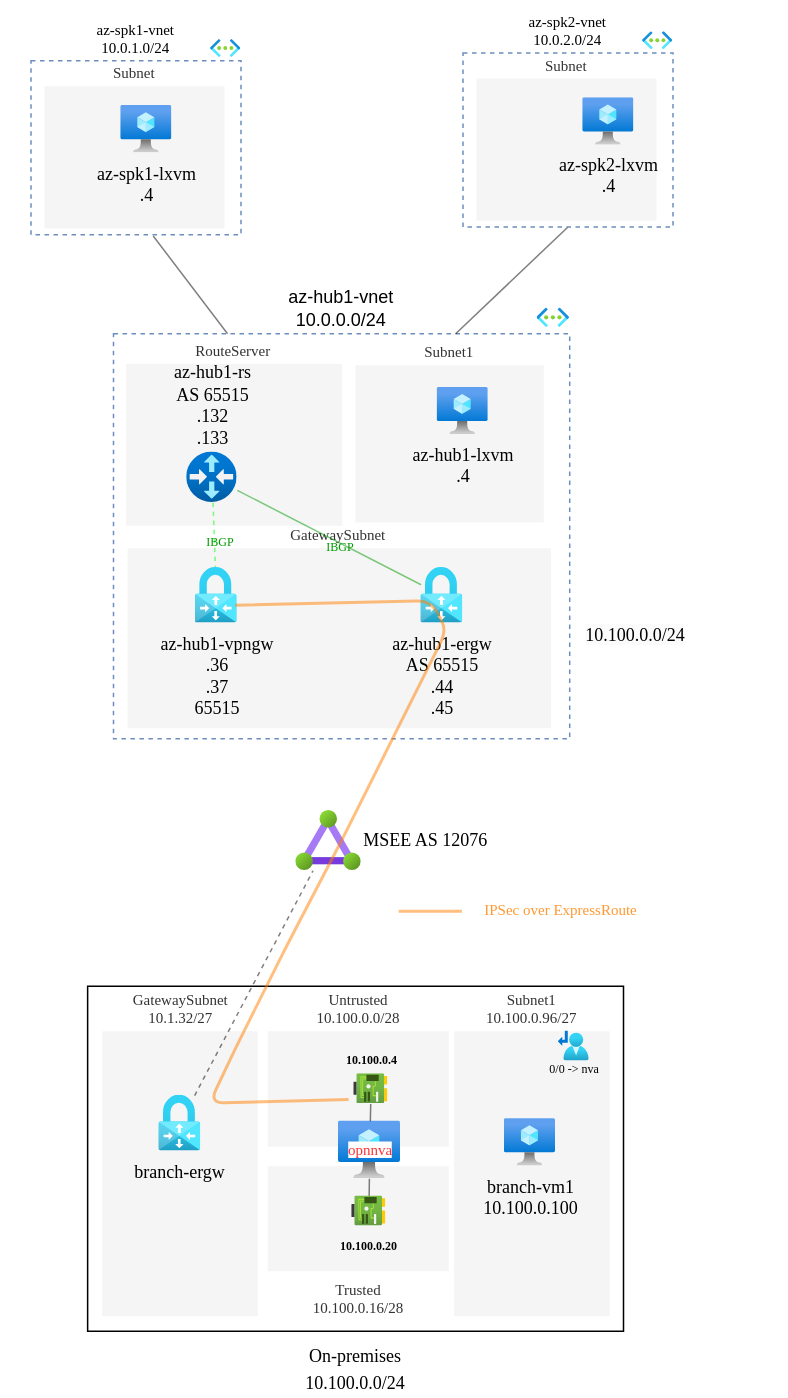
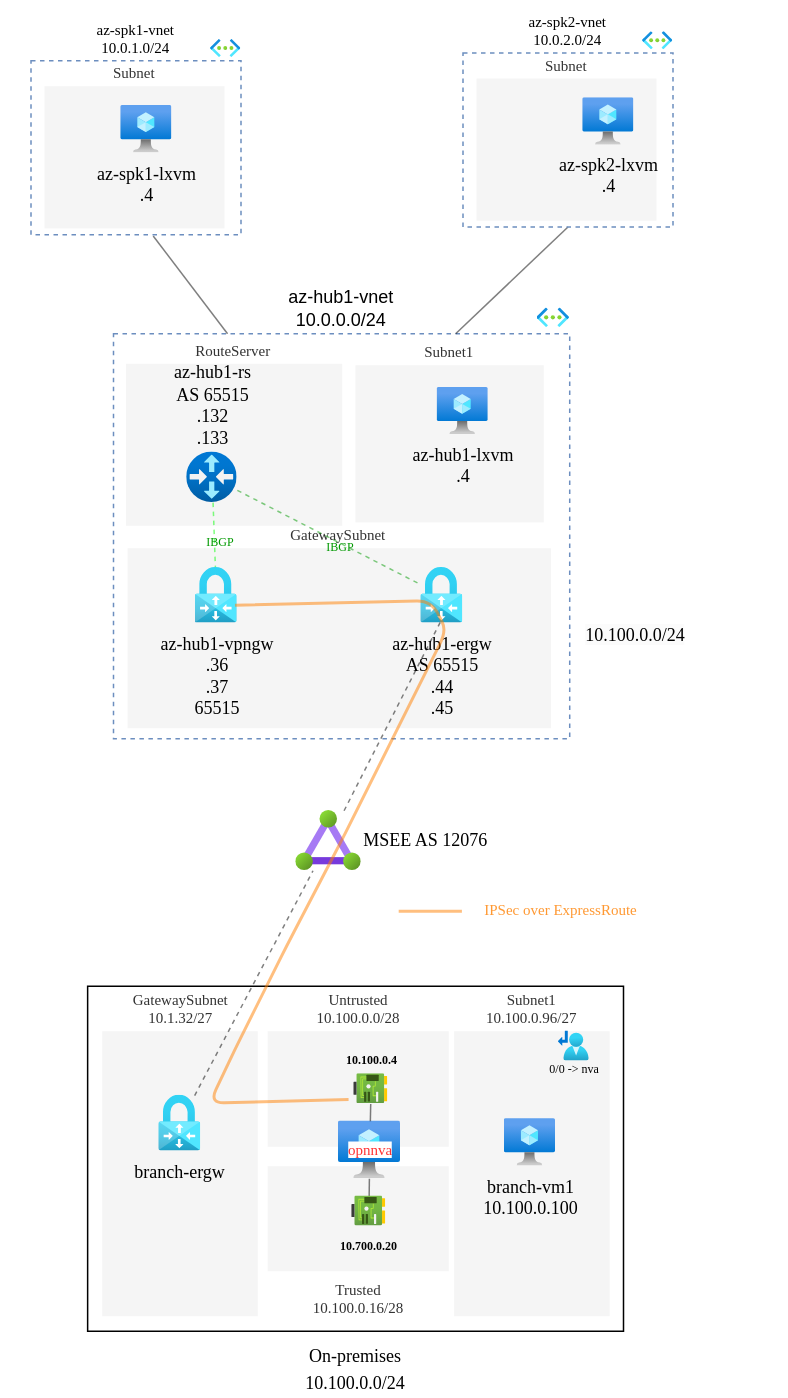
(330, 538) -> (330, 538)
none -> (392, 717)
(369, 1247) -> (369, 1247)
